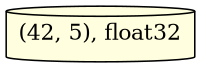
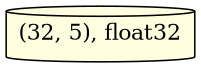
(100, 34) -> (100, 34)
